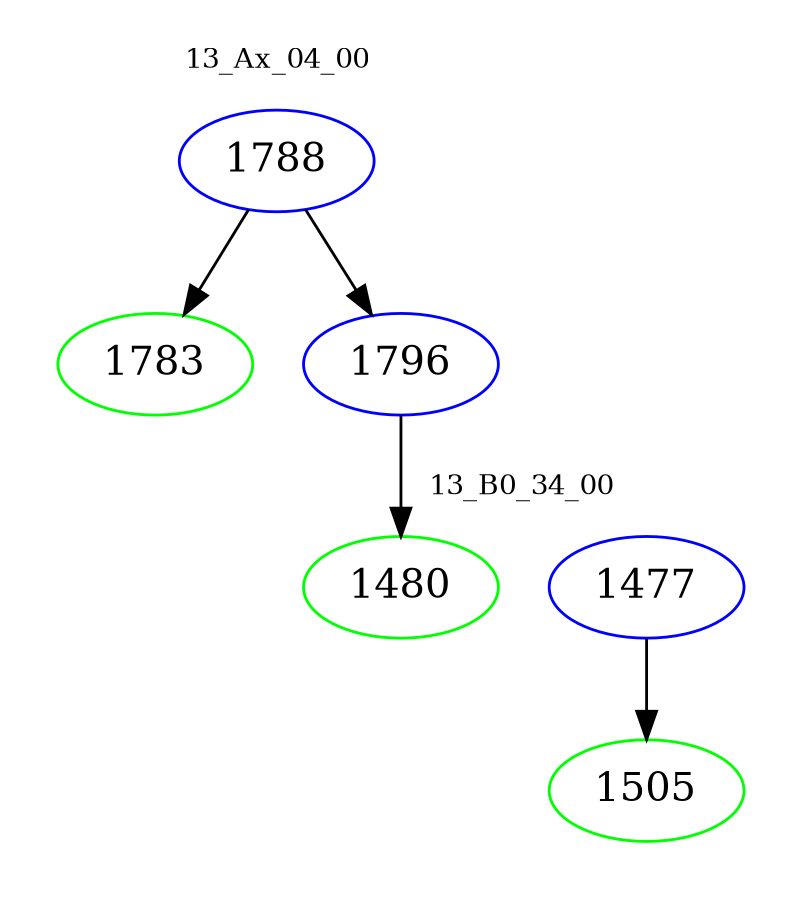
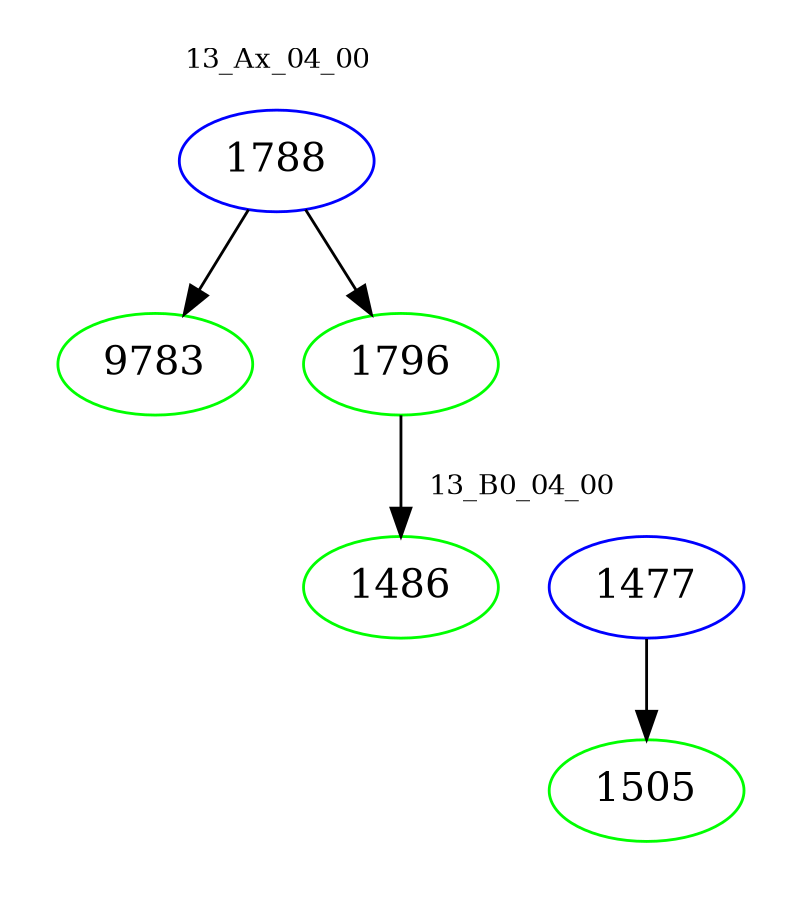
(155, 364) -> (155, 364)
(401, 364) -> (401, 364)
(522, 487) -> (522, 487)
(401, 587) -> (401, 587)
